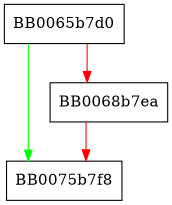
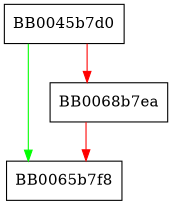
(64, 24) -> (64, 24)
(64, 181) -> (64, 181)
